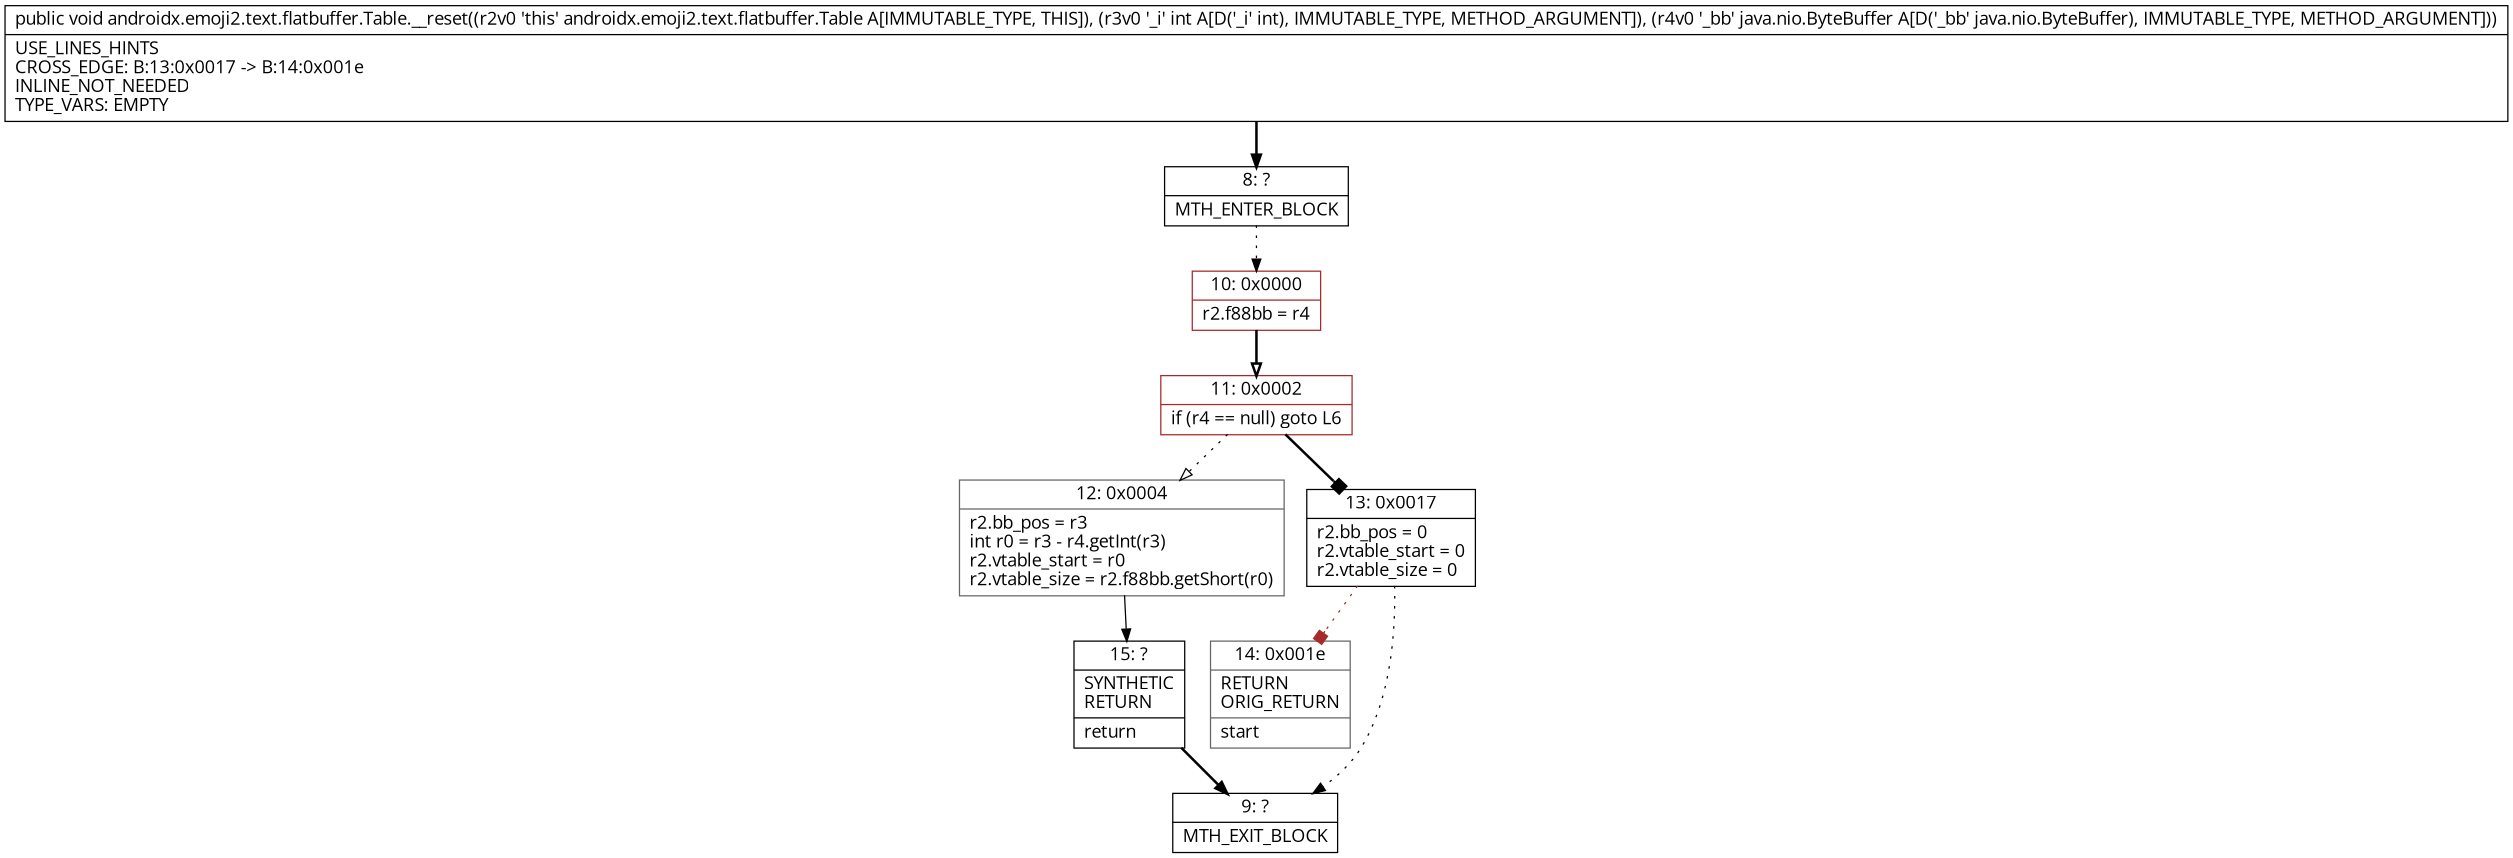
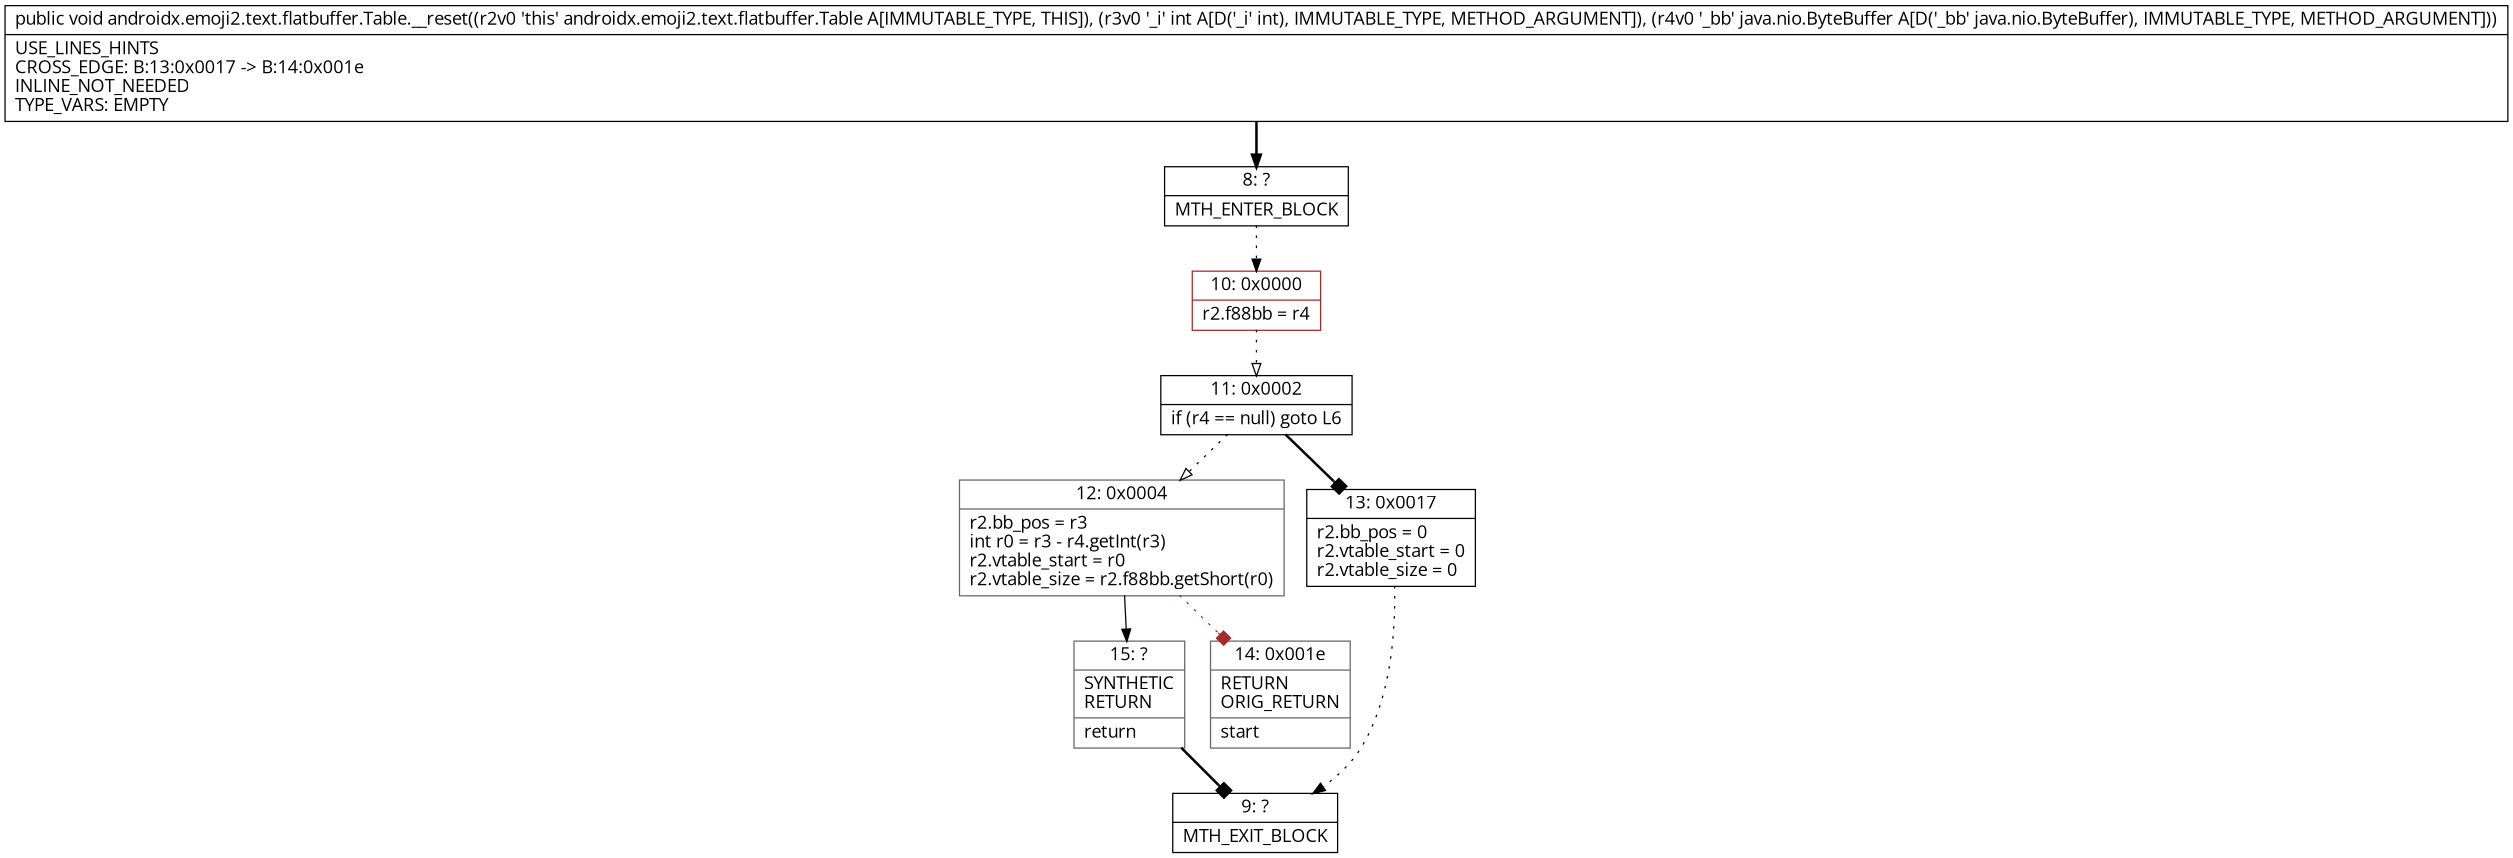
(1256, 347) -> (1256, 347)
(1256, 405) -> (1256, 405)
(1341, 608) -> (1199, 614)
(1129, 695) -> (1129, 695)
(1200, 766) -> (1200, 766)
